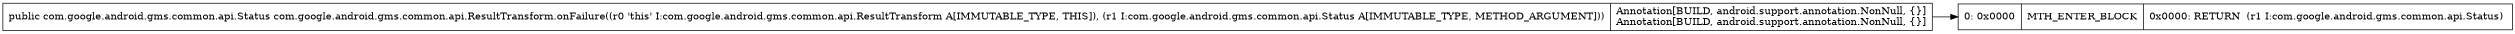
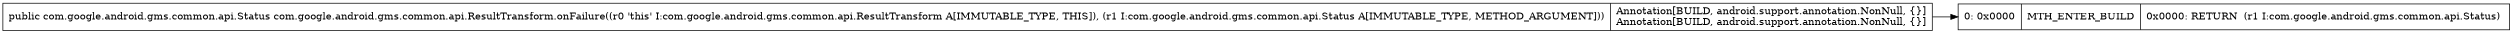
(2082, 17) -> (2081, 17)
